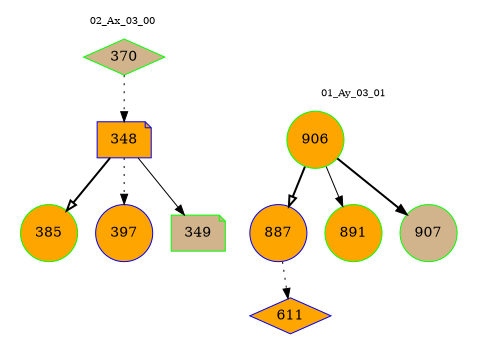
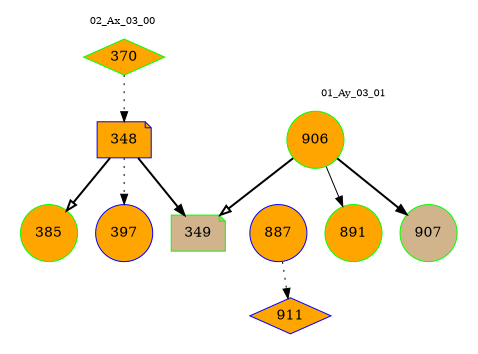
(124, 57) -> (124, 57)
(158, 182) -> (158, 182)
(299, 182) -> (261, 183)
(290, 316) -> (290, 316)
